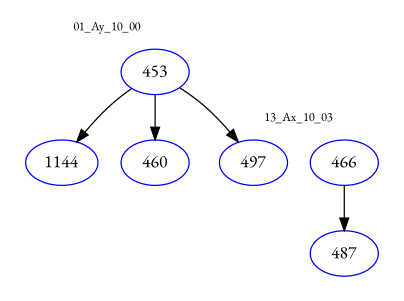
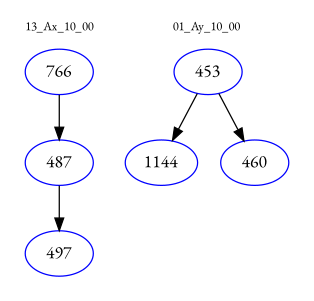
(217, 118) -> (59, 202)
(299, 118) -> (60, 27)
(344, 163) -> (59, 72)
